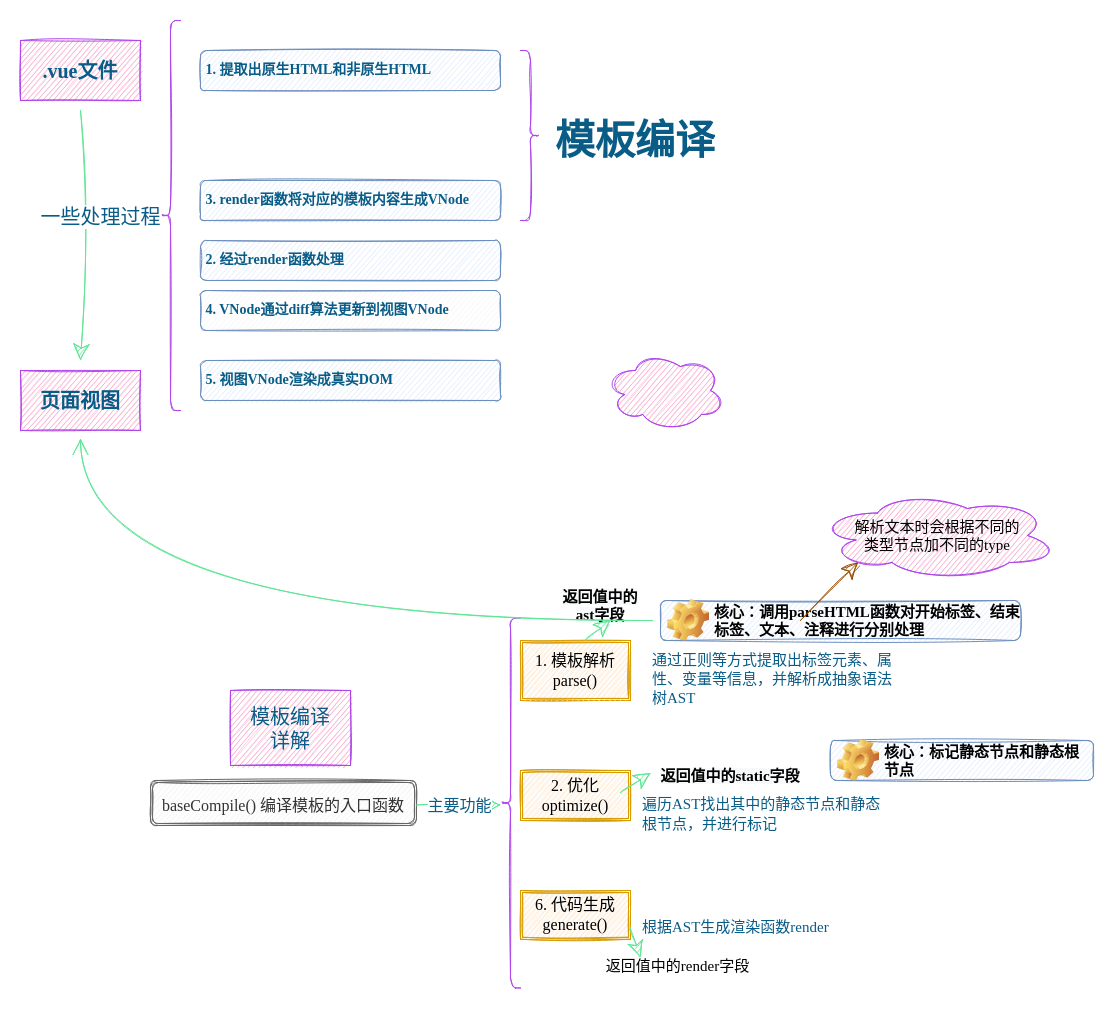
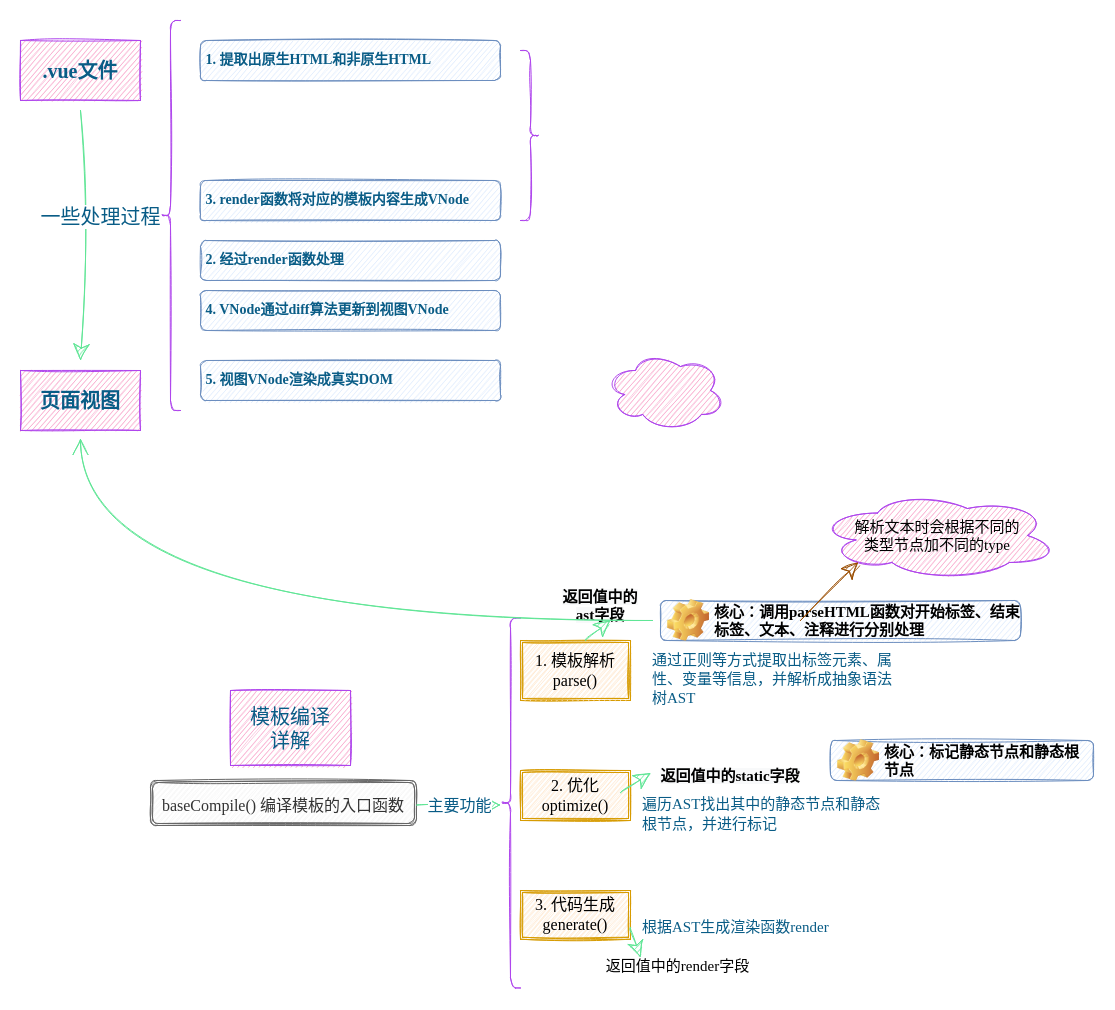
(351, 71) -> (351, 61)
(646, 131) -> none
(351, 311) -> (351, 311)
(576, 915) -> (576, 915)
